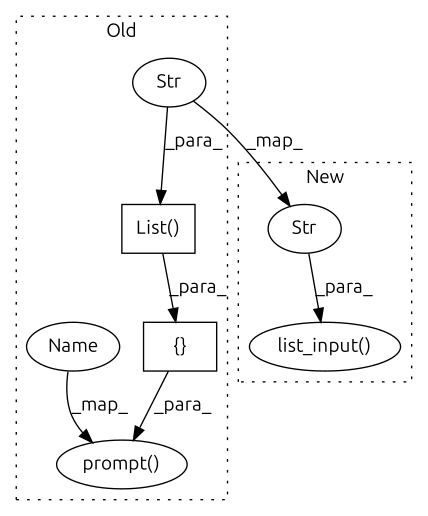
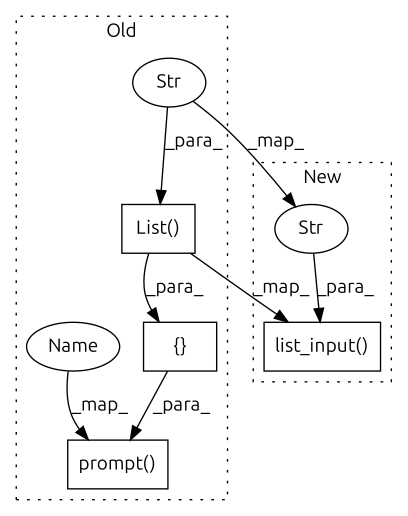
none -> (238, 287)
(325, 347) -> (322, 347)
(122, 464) -> (118, 464)
